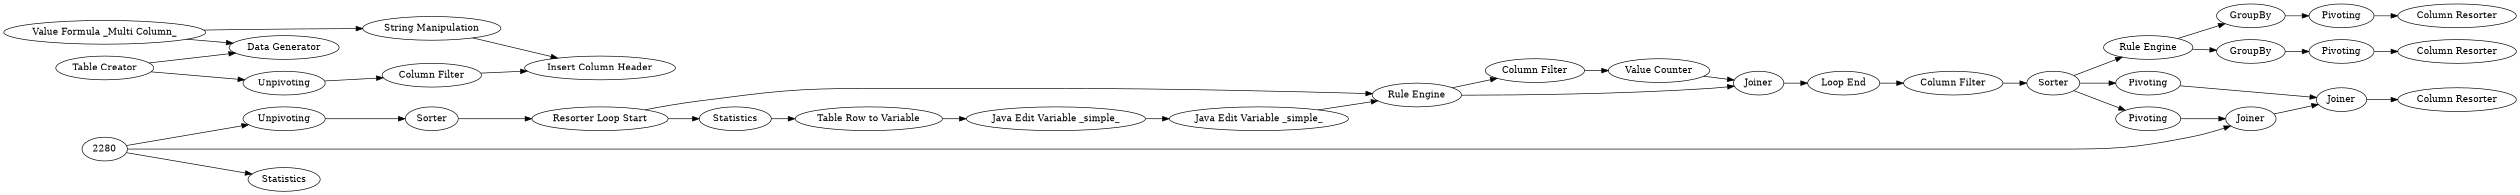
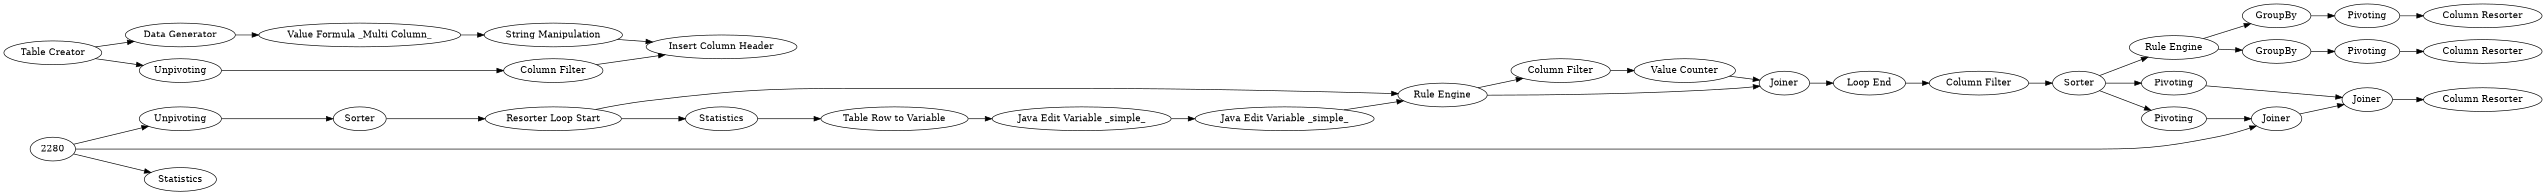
(206, 41) -> (244, 35)
